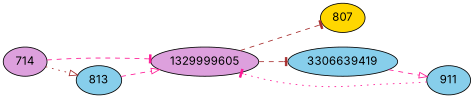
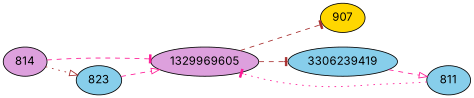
(343, 18) -> (343, 18)
(25, 62) -> (25, 62)
(205, 62) -> (205, 62)
(343, 62) -> (343, 62)
(99, 80) -> (99, 80)
(449, 80) -> (449, 80)
